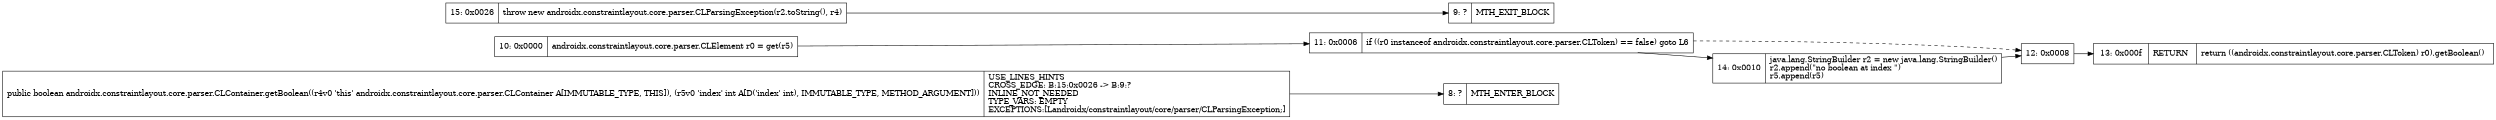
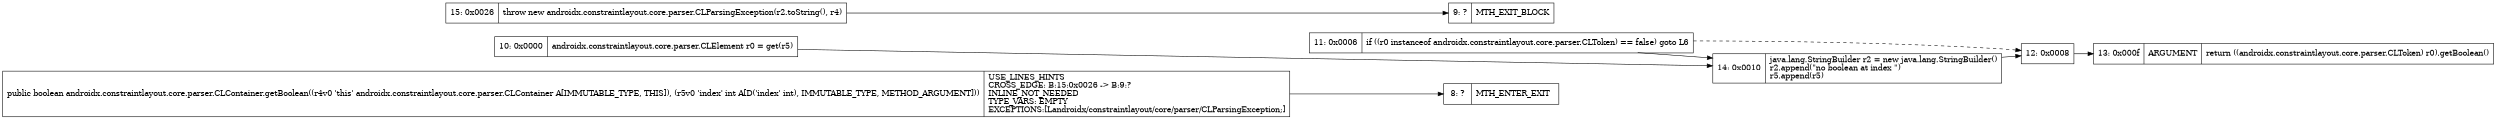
(1051, 45) -> (1253, 58)
(2170, 53) -> (2173, 53)
(1513, 94) -> (1513, 94)
